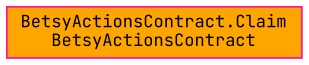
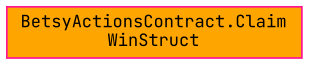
(154, 32) -> (154, 32)
